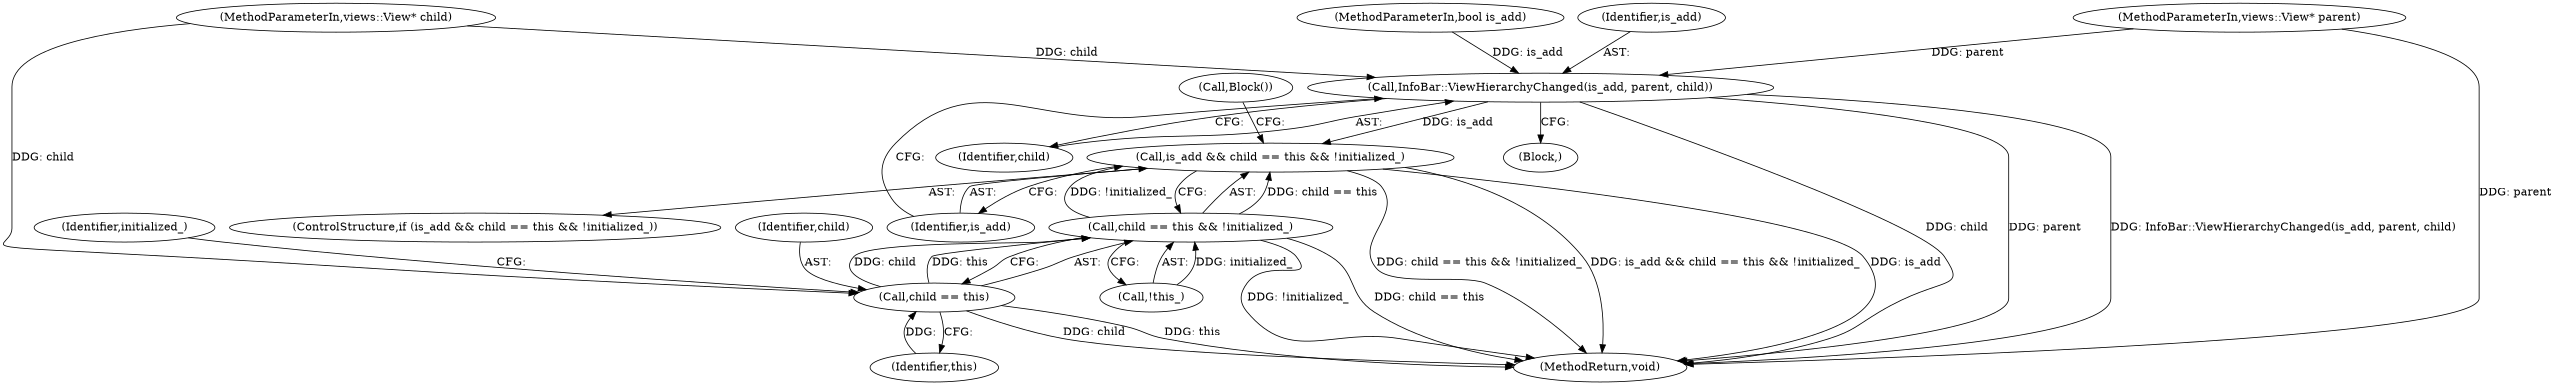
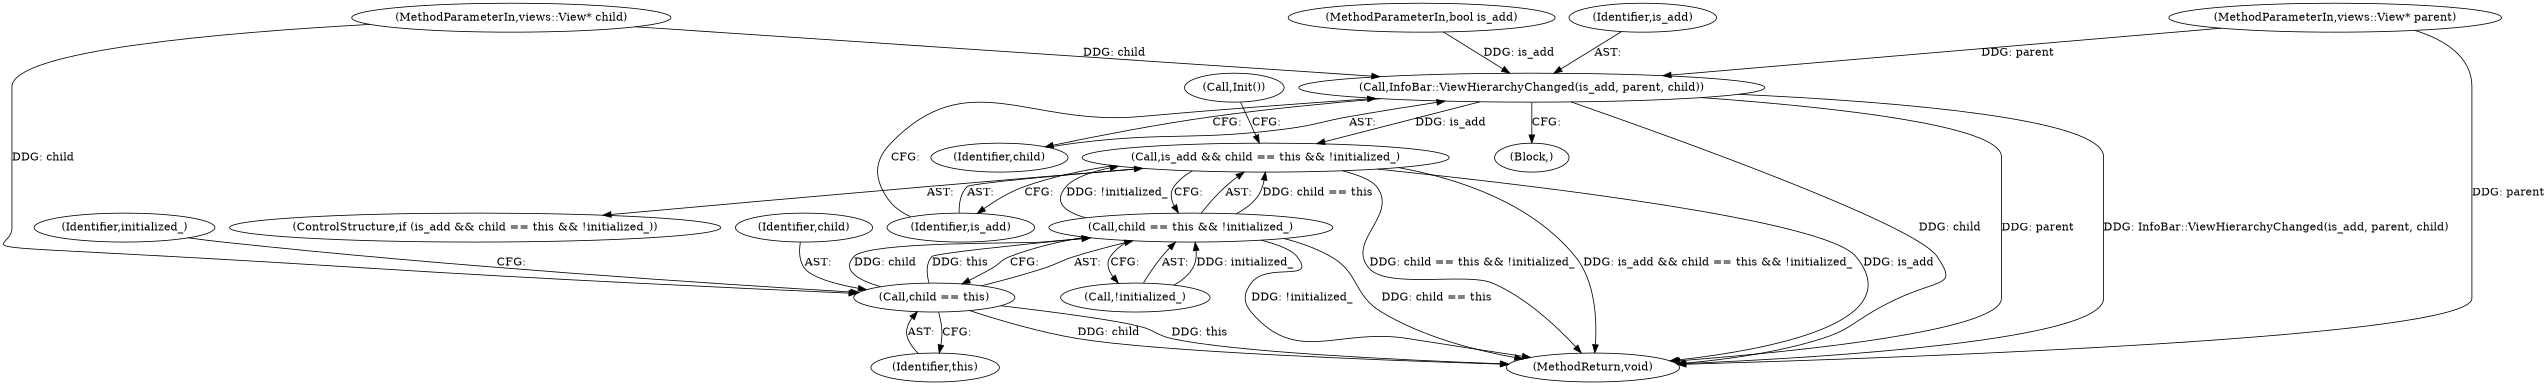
(1236, 88) -> (1234, 88)
(1151, 298) -> (1135, 298)
(923, 333) -> (923, 333)
